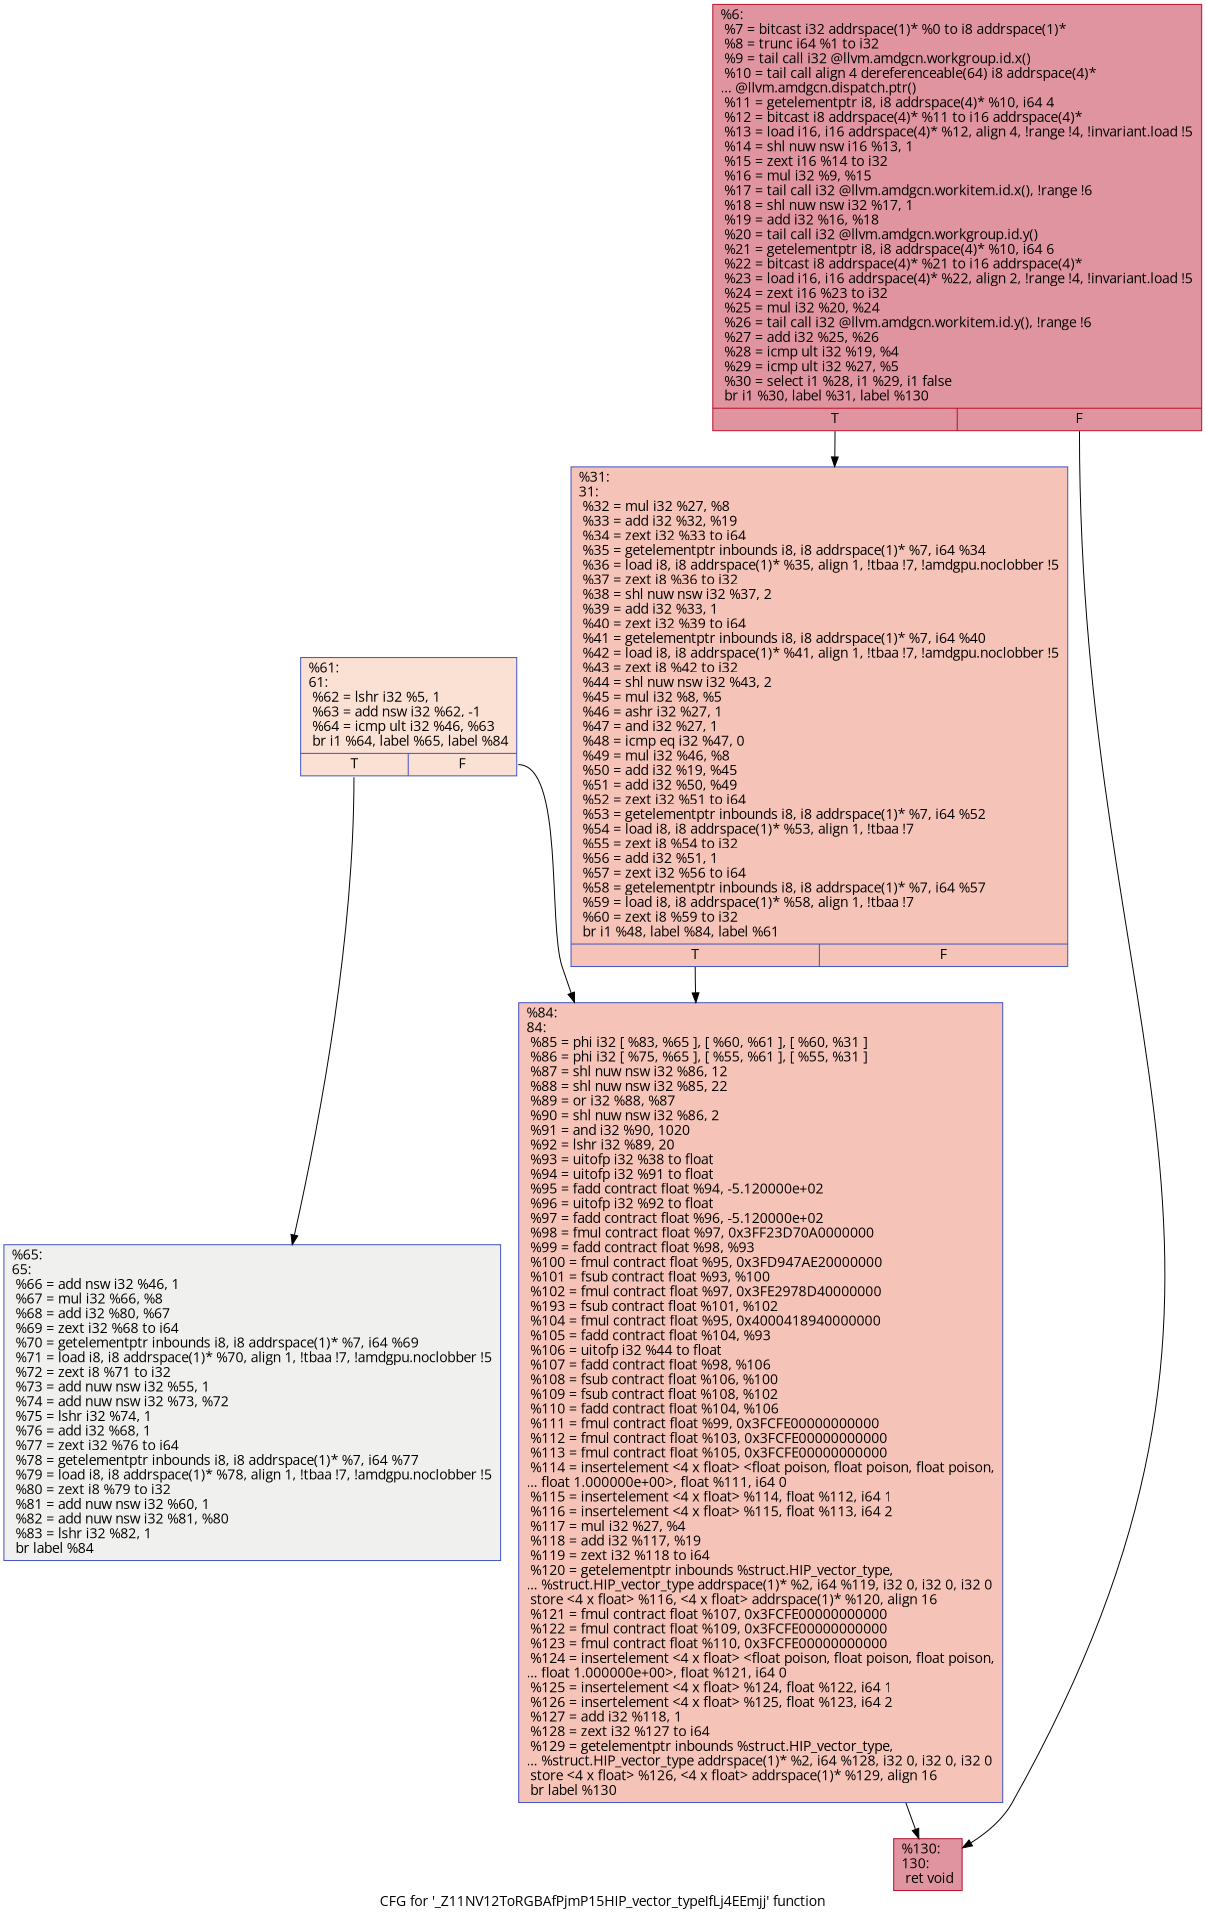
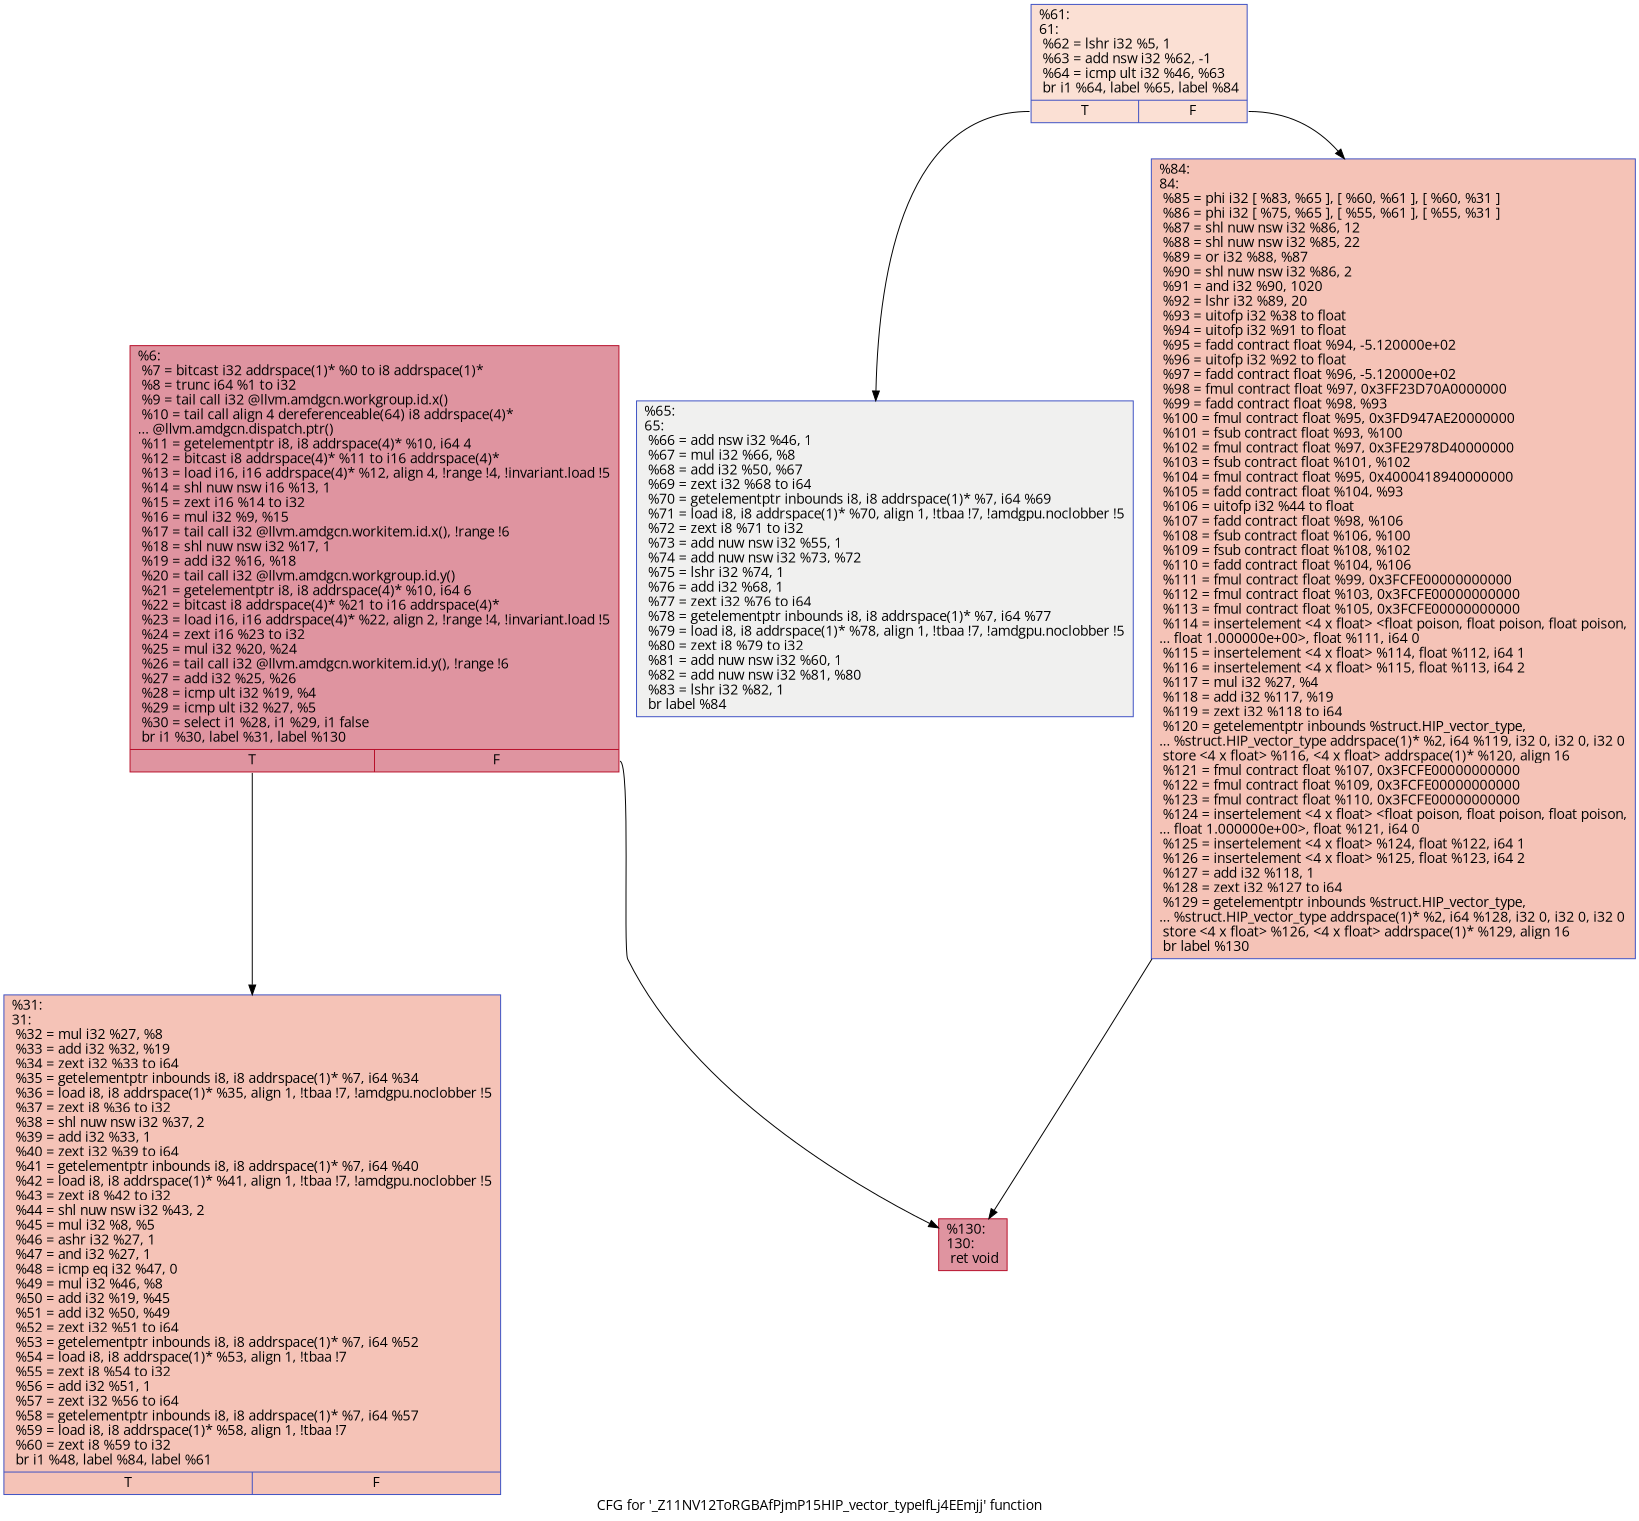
(695, 980) -> none
(653, 1307) -> (1285, 463)
(91, 1314) -> (724, 470)
